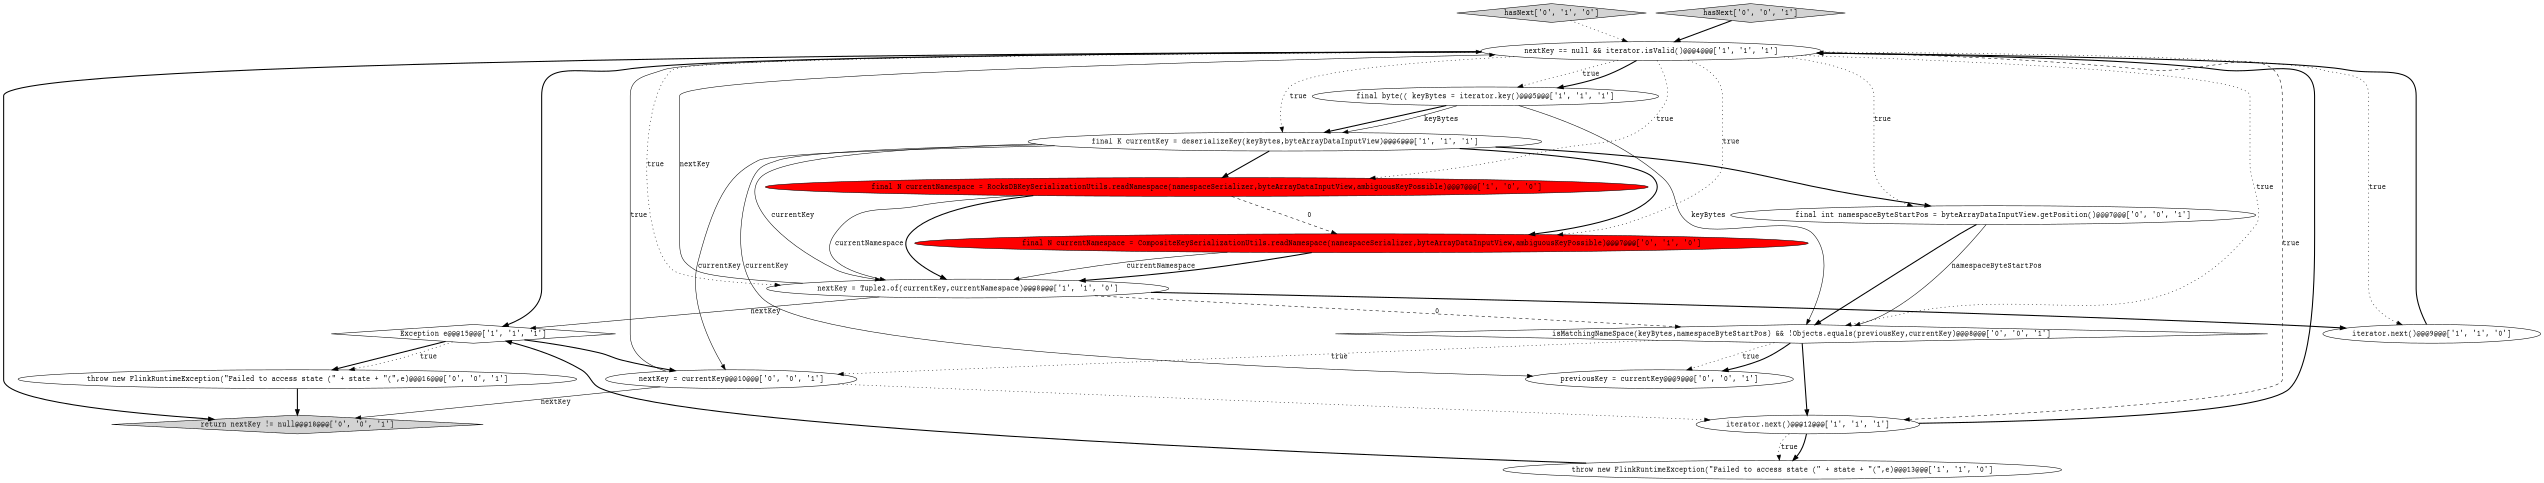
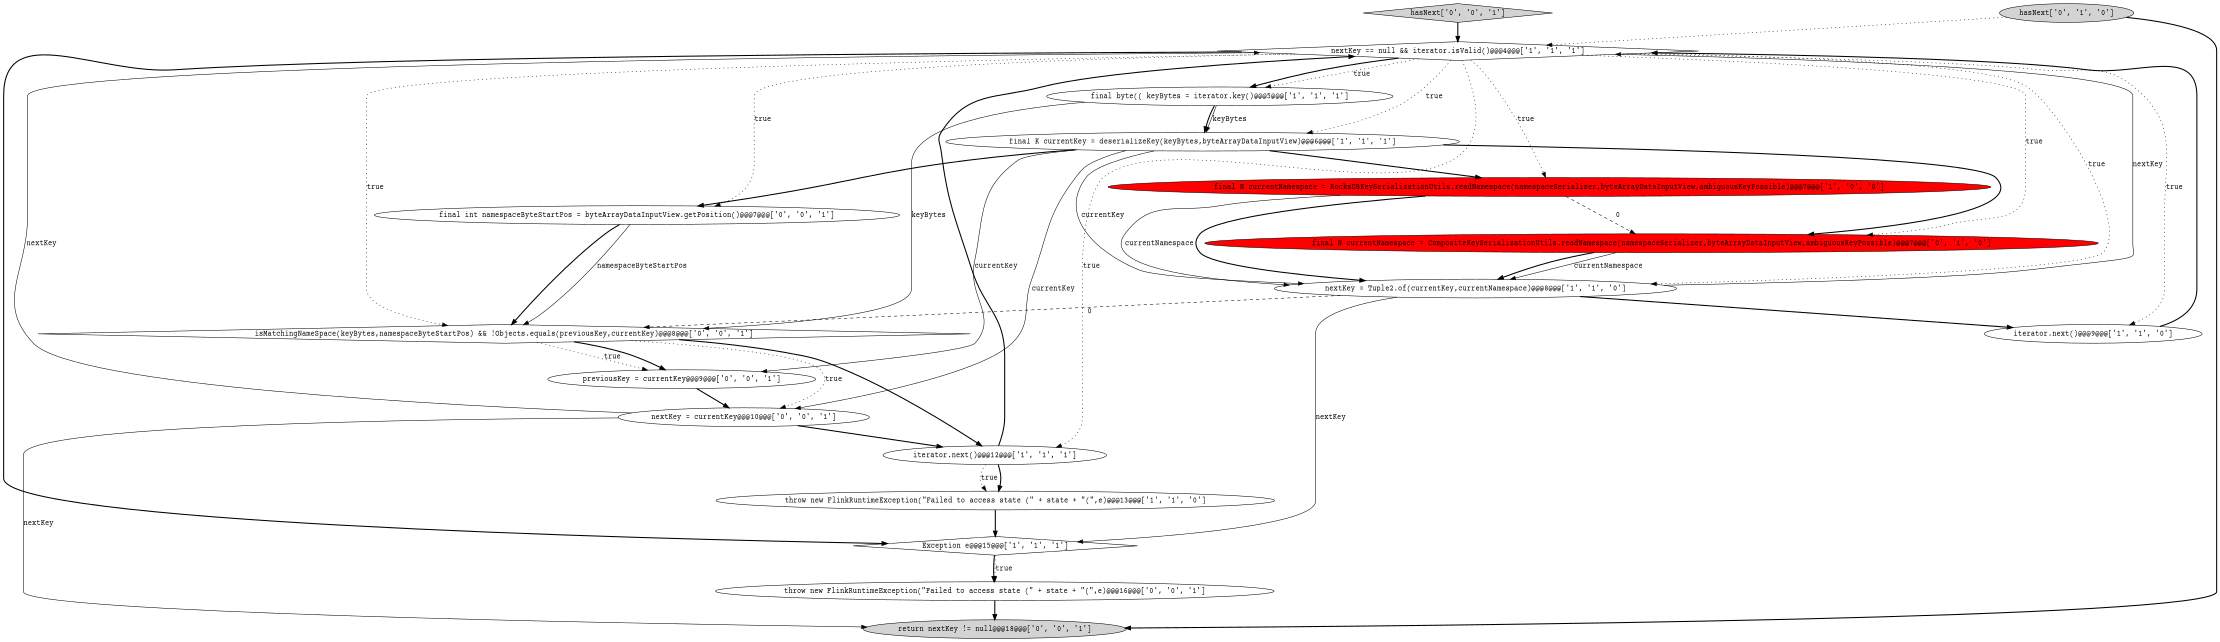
(1552, 13) -> (2067, 13)
(1651, 51) -> (1458, 51)
(493, 63) -> (1995, 613)
(2282, 184) -> (1192, 160)
(639, 215) -> (42, 243)
(598, 352) -> (710, 397)
(1272, 402) -> (867, 436)
(297, 424) -> (995, 629)
